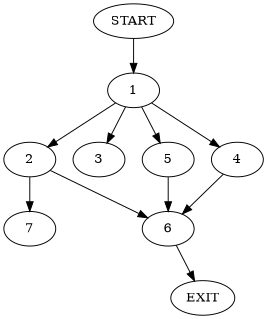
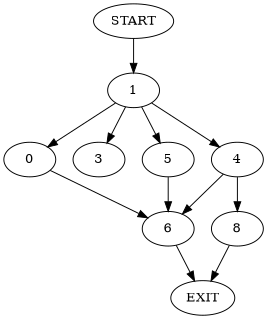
(30, 160) -> (30, 160)
(30, 229) -> none
none -> (237, 229)
